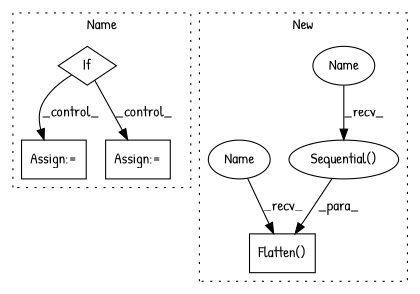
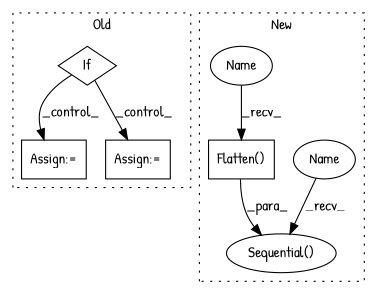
(102, 25) -> (102, 25)
(317, 202) -> (243, 204)
